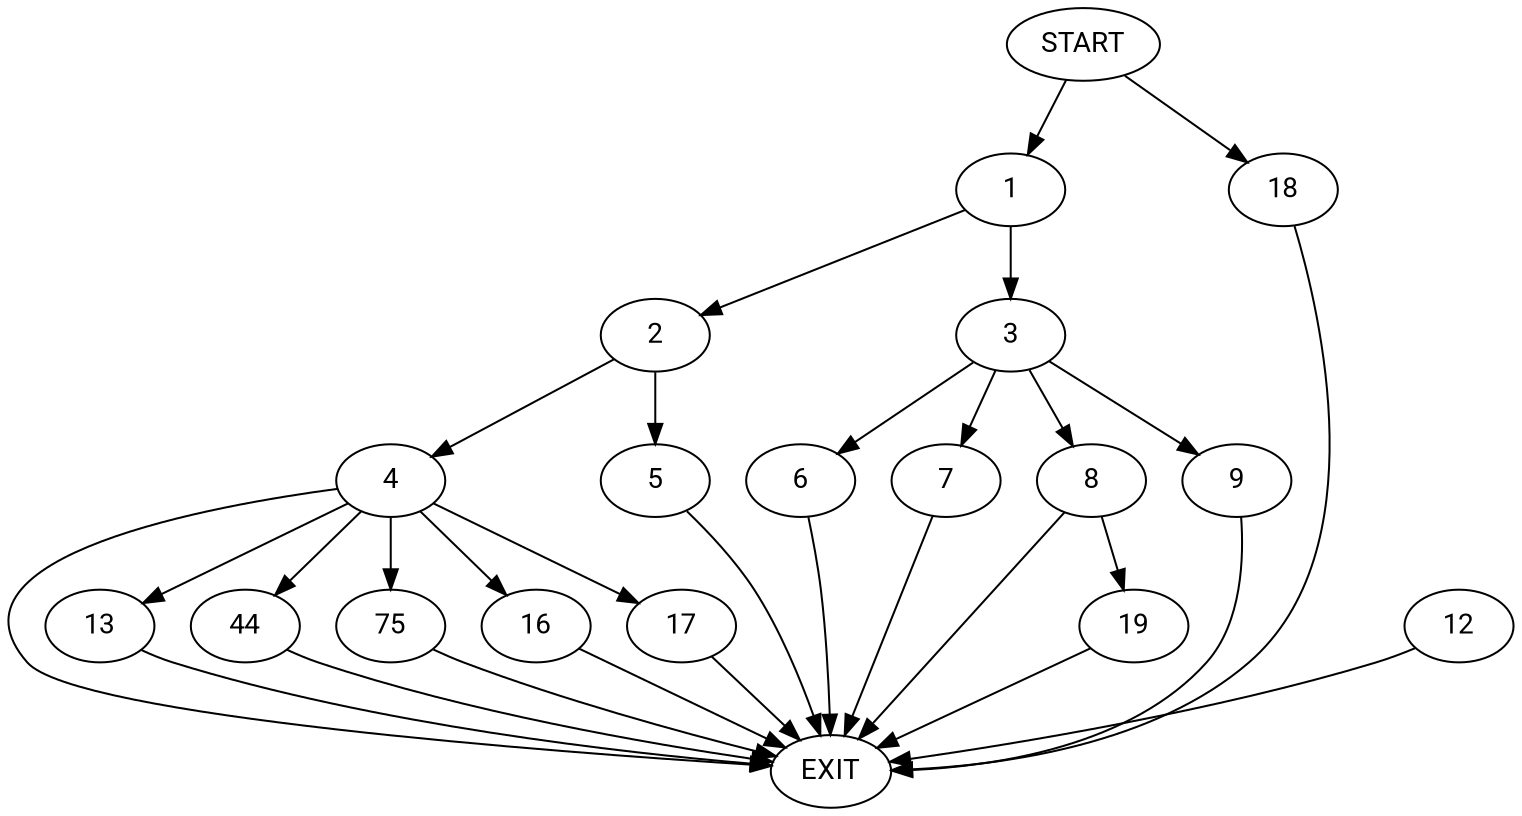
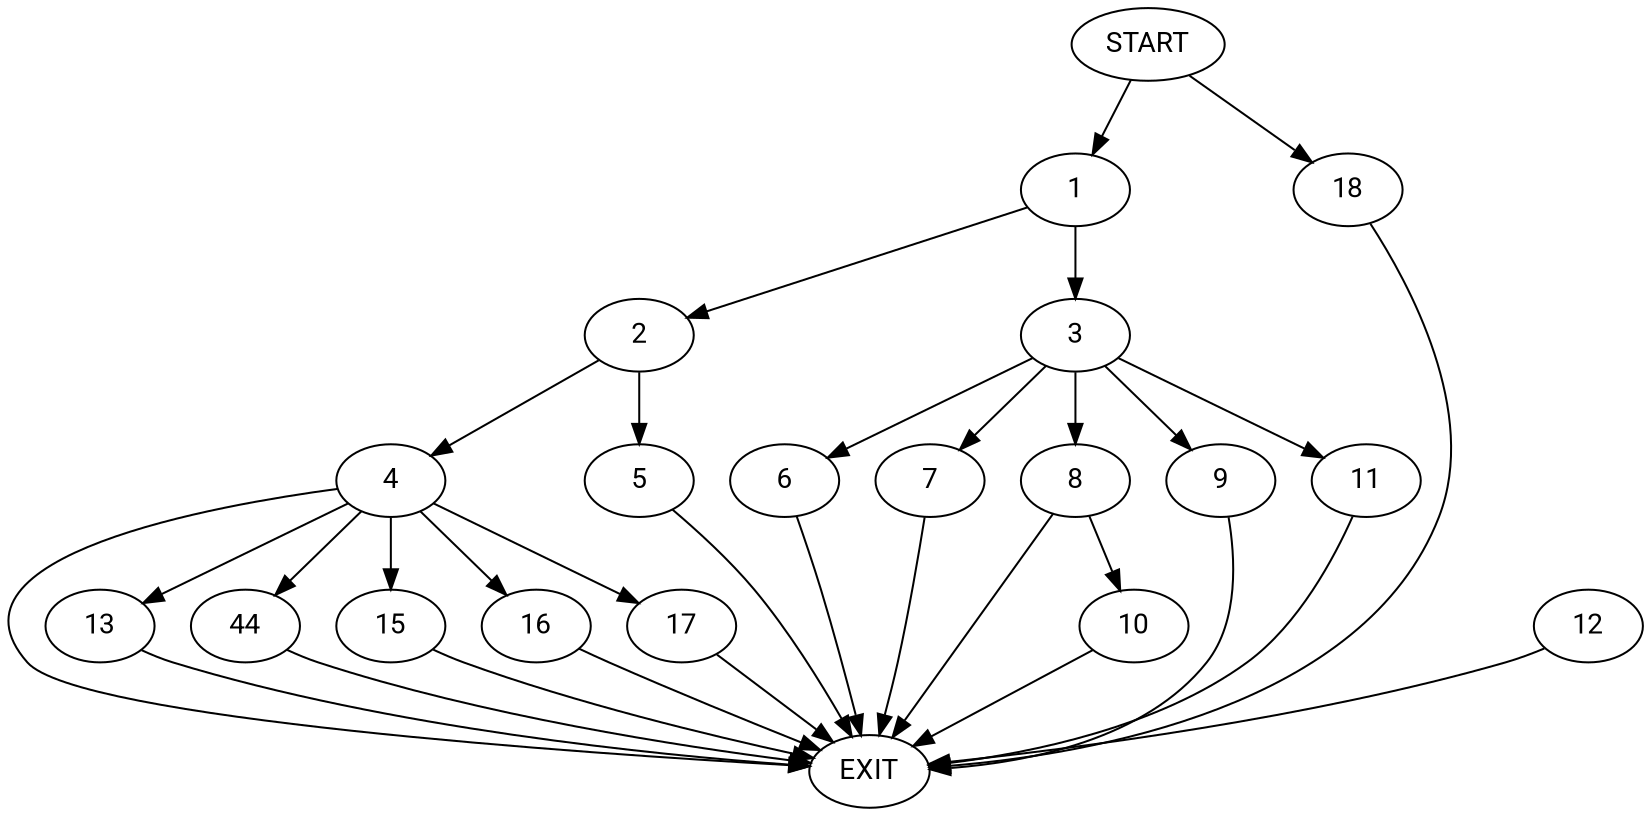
none -> (1366, 481)
(391, 626) -> (391, 626)
(1134, 626) -> (1134, 626)
